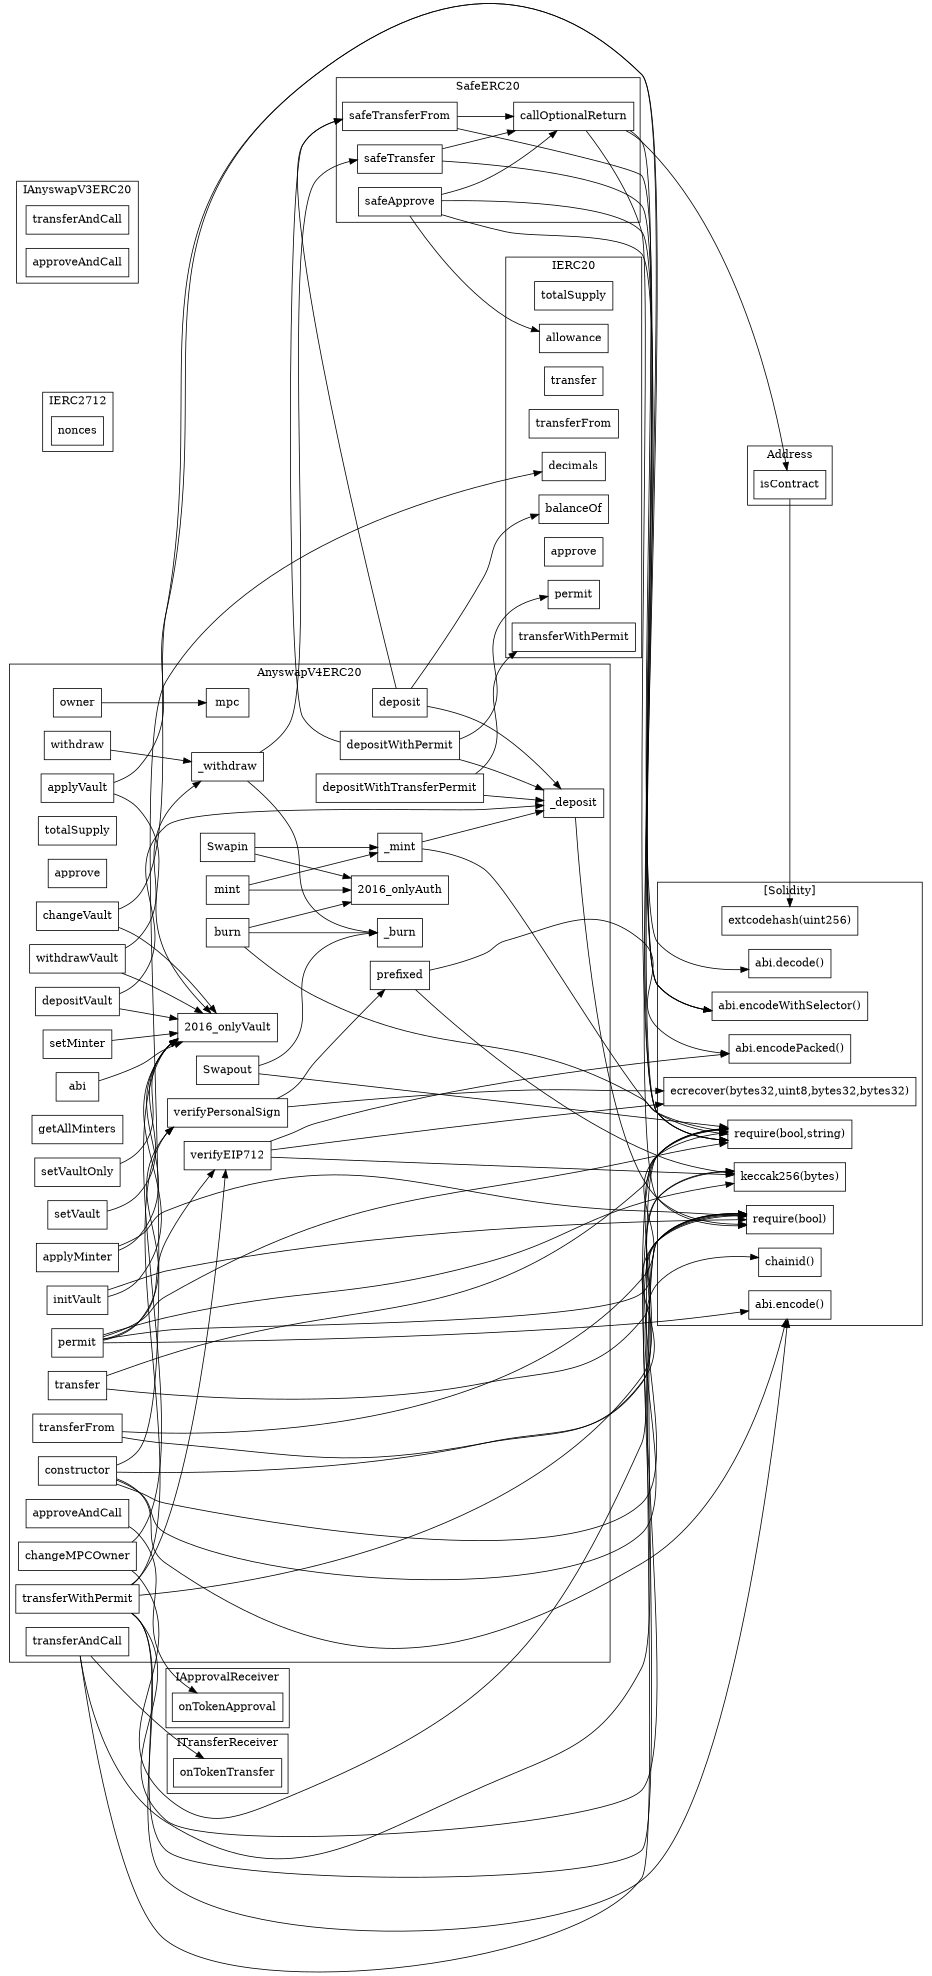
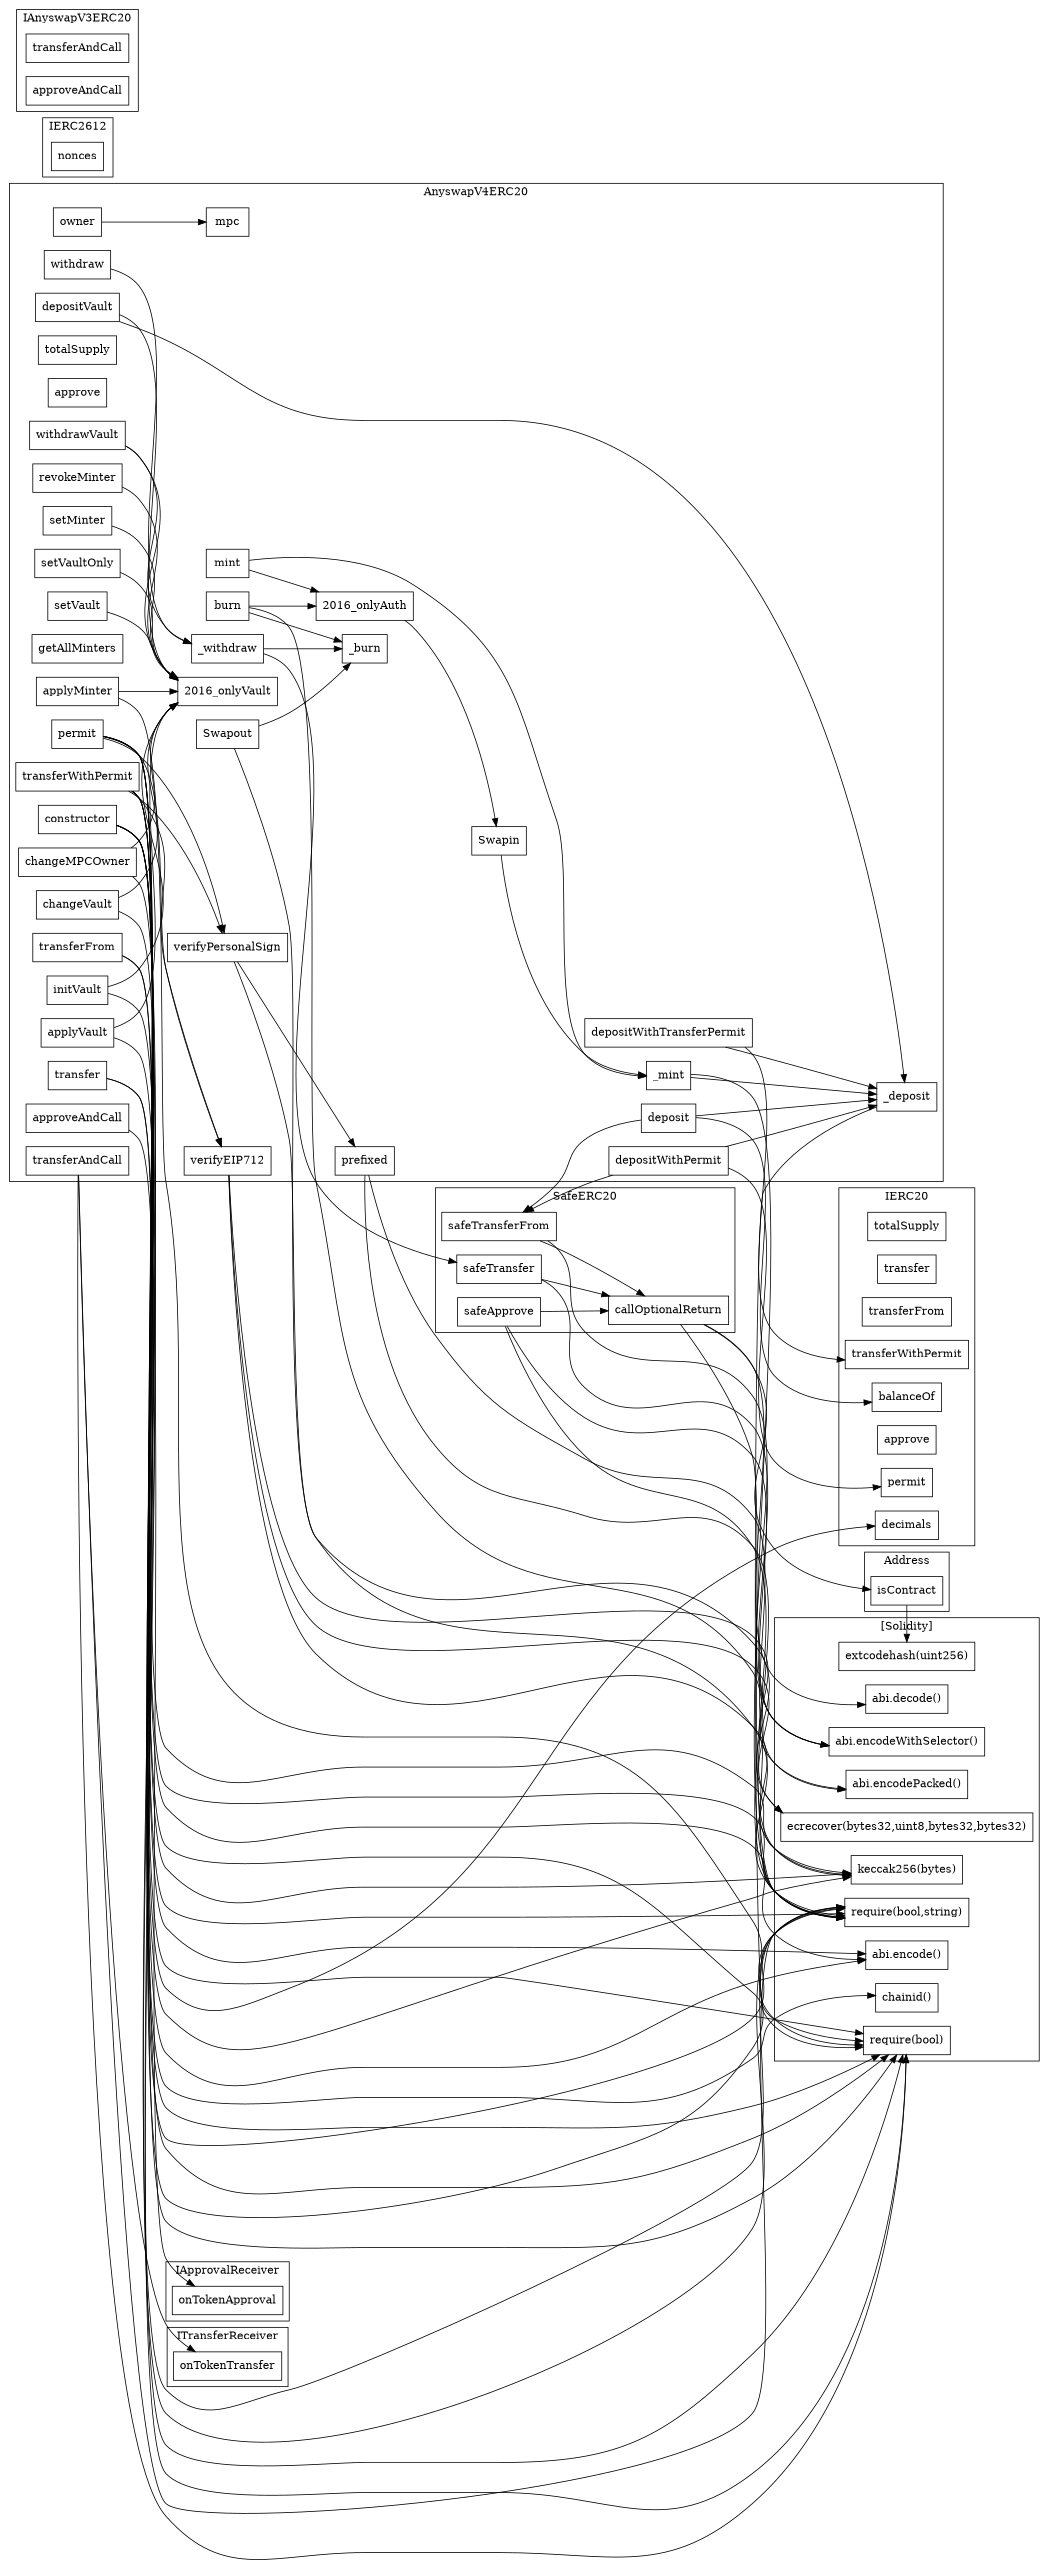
(574, 338) -> none
(78, 401) -> (78, 127)
(293, 863) -> (465, 712)
(77, 1087) -> (77, 478)
